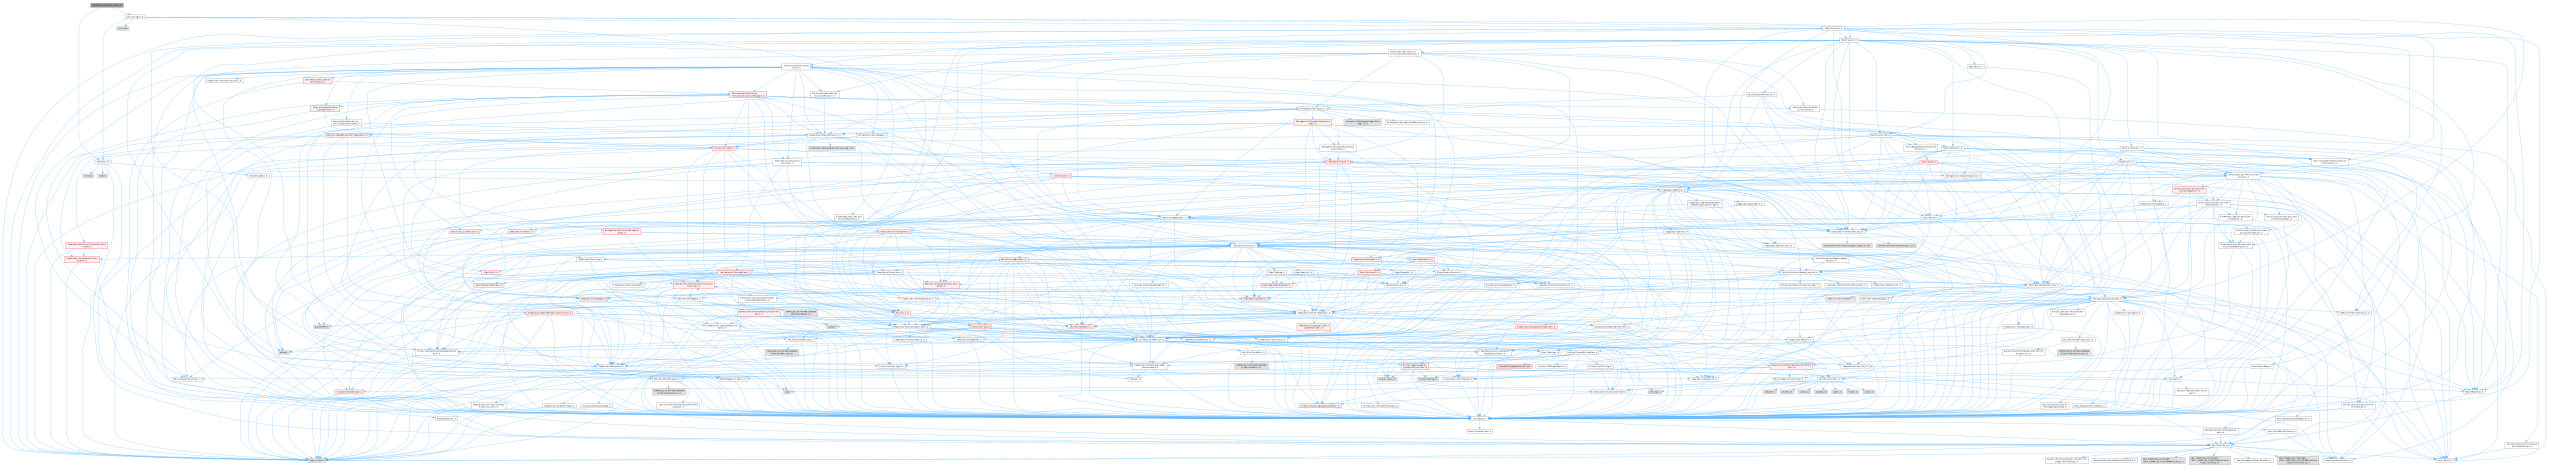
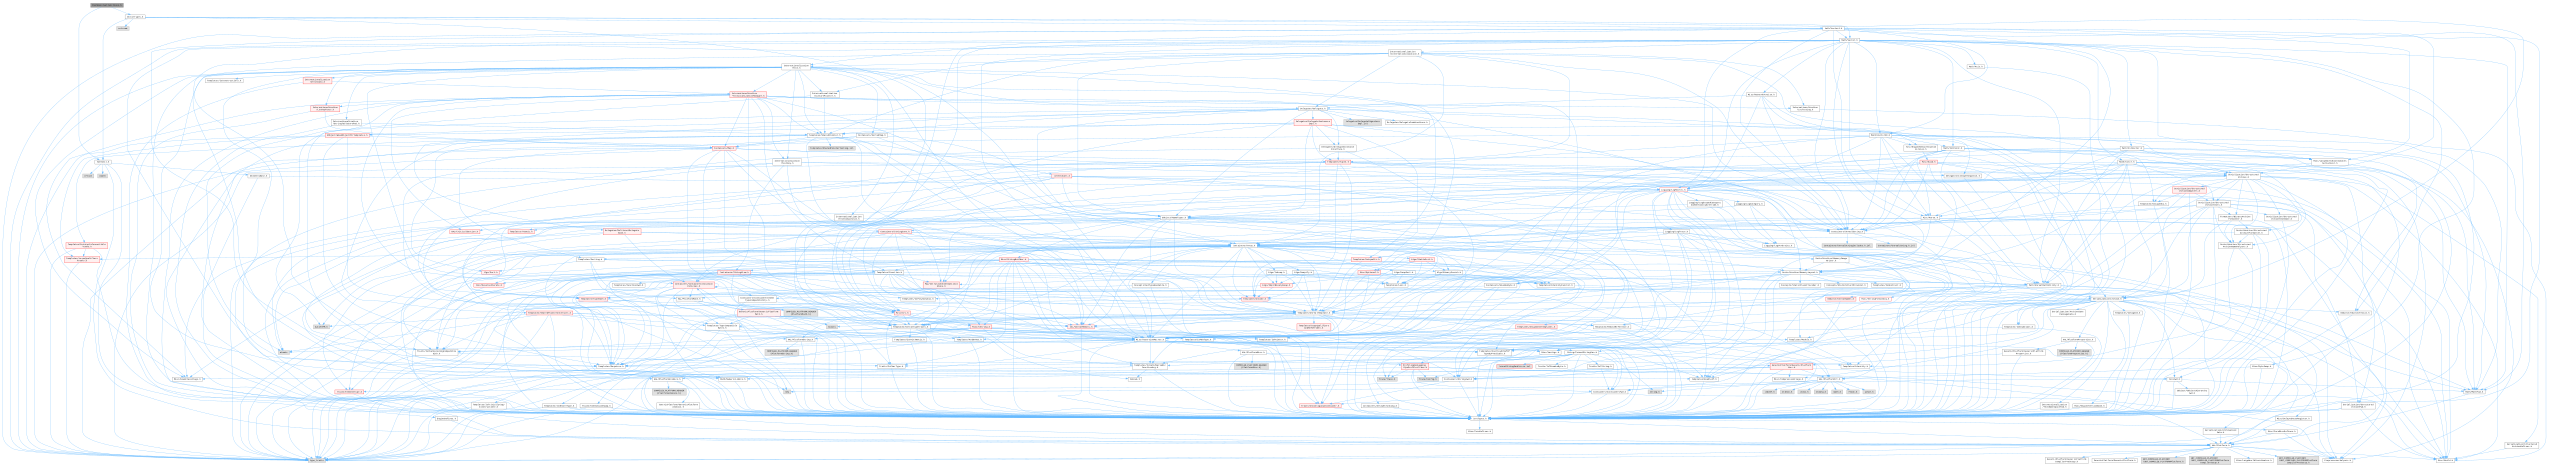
(1570, 336) -> (866, 212)
(2254, 460) -> (2254, 460)
